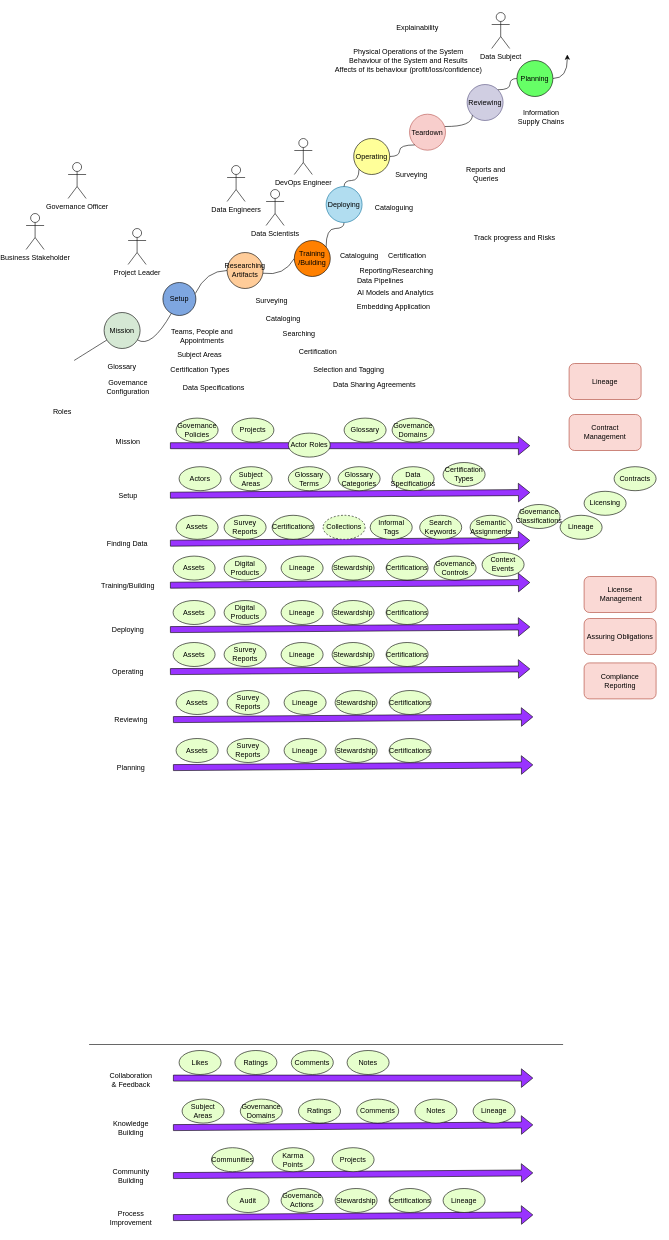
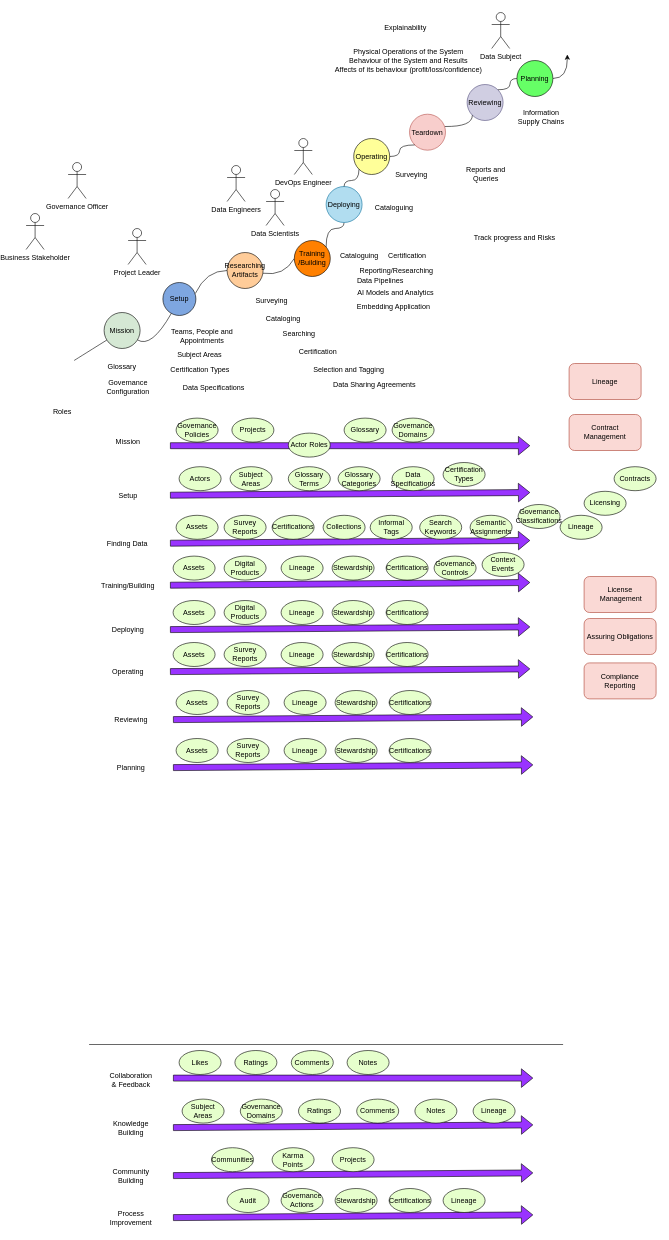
(417, 27) -> (405, 27)
(344, 527) -> (344, 527)
